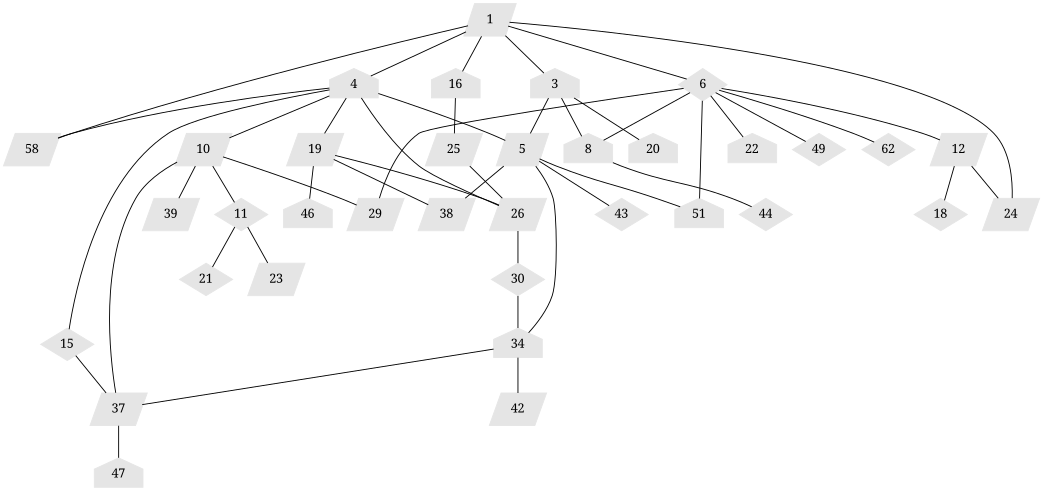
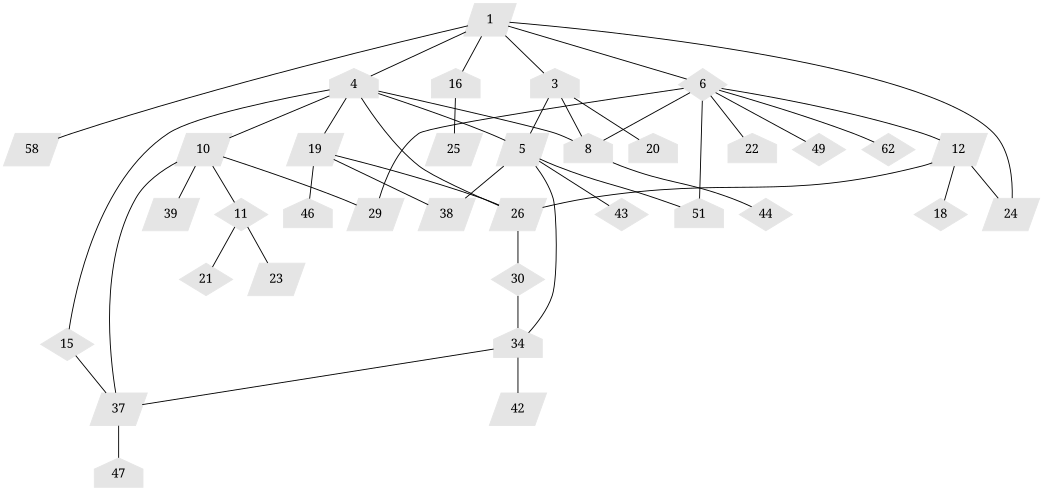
(193, 107) -> (476, 114)
(489, 185) -> (738, 187)
